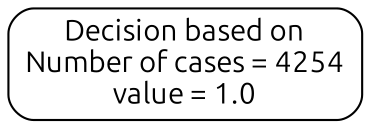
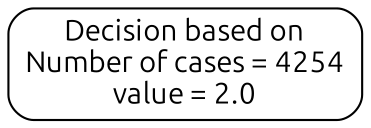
(185, 95) -> (185, 95)
